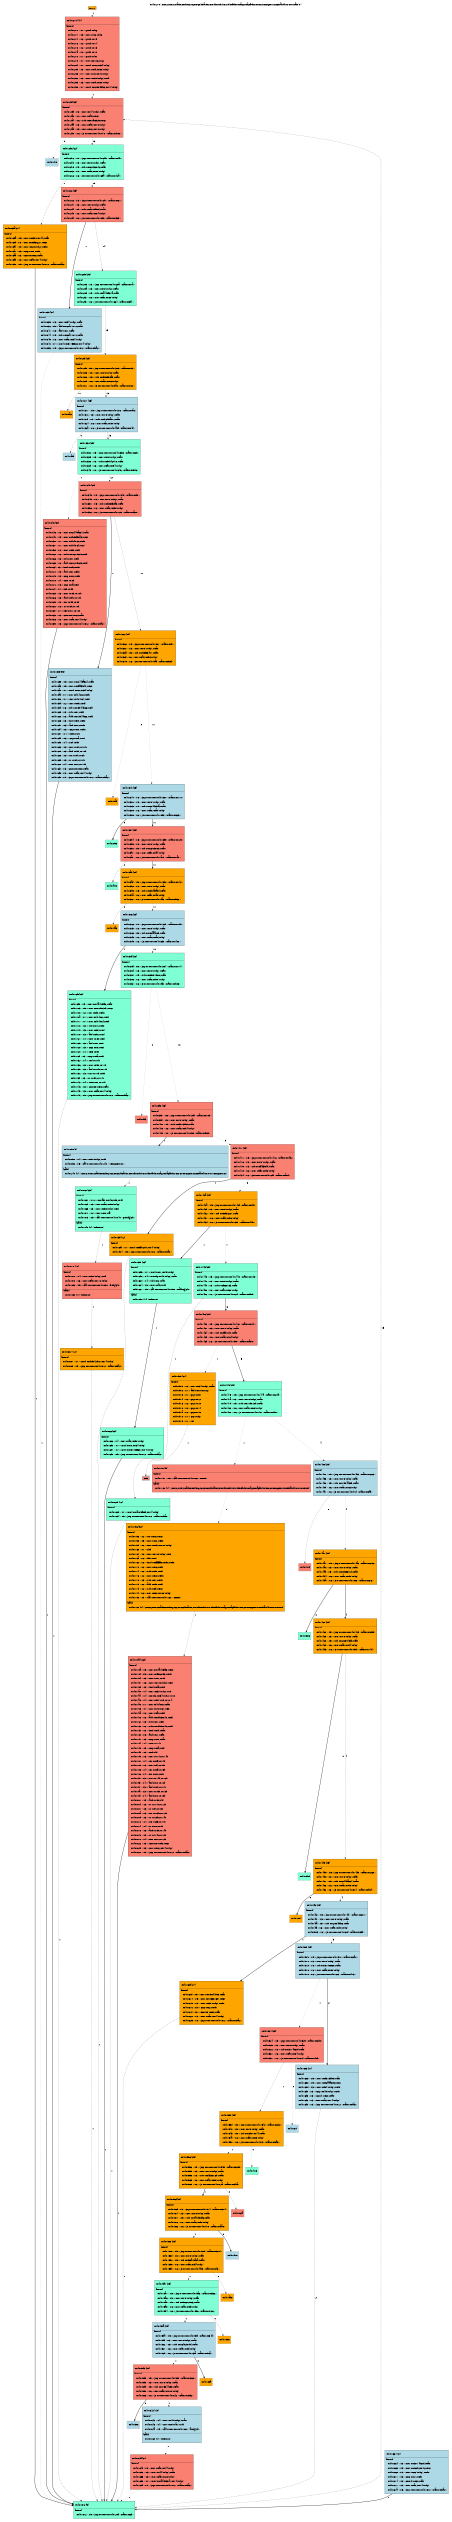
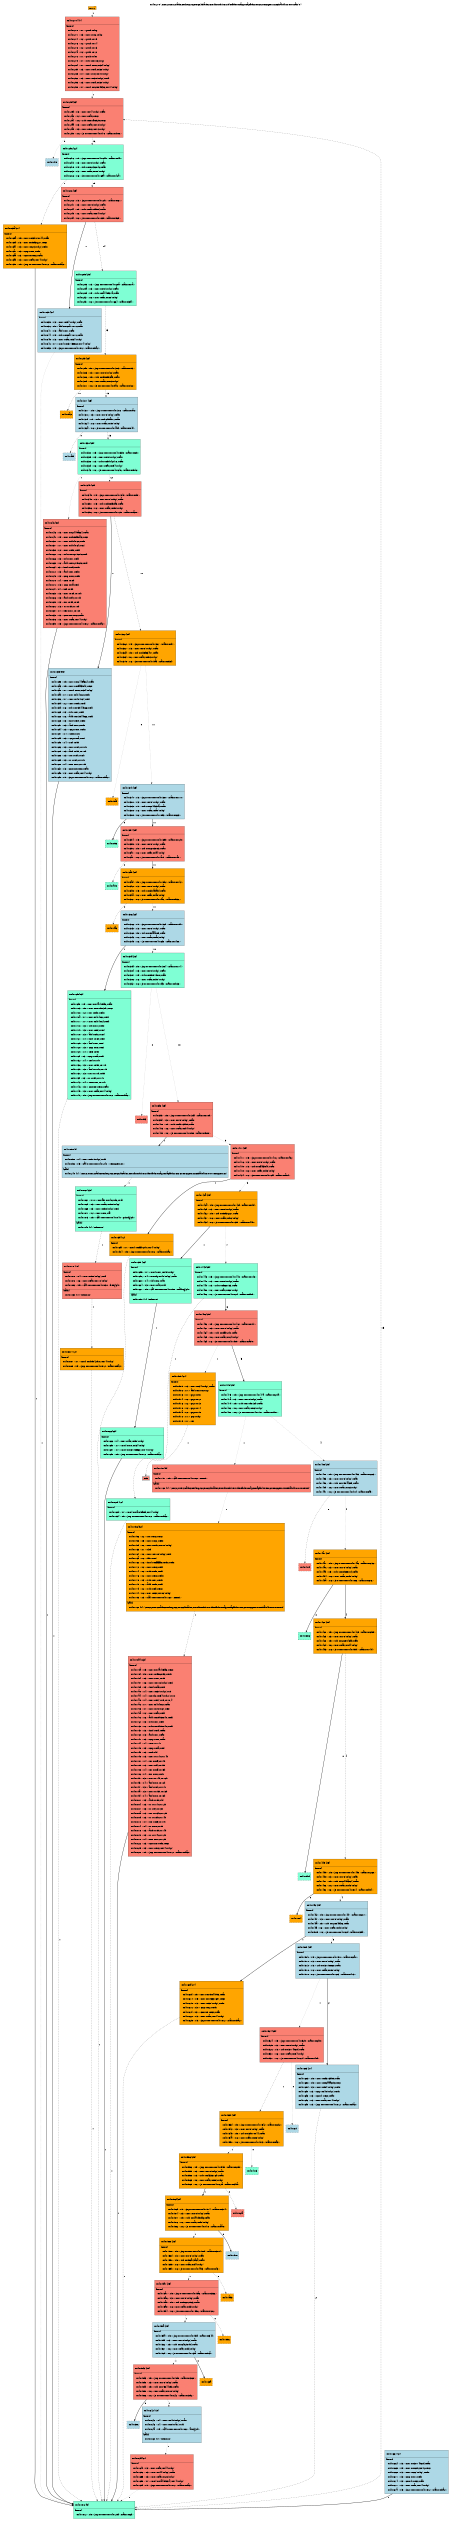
(186, 2298) -> (186, 2298)
